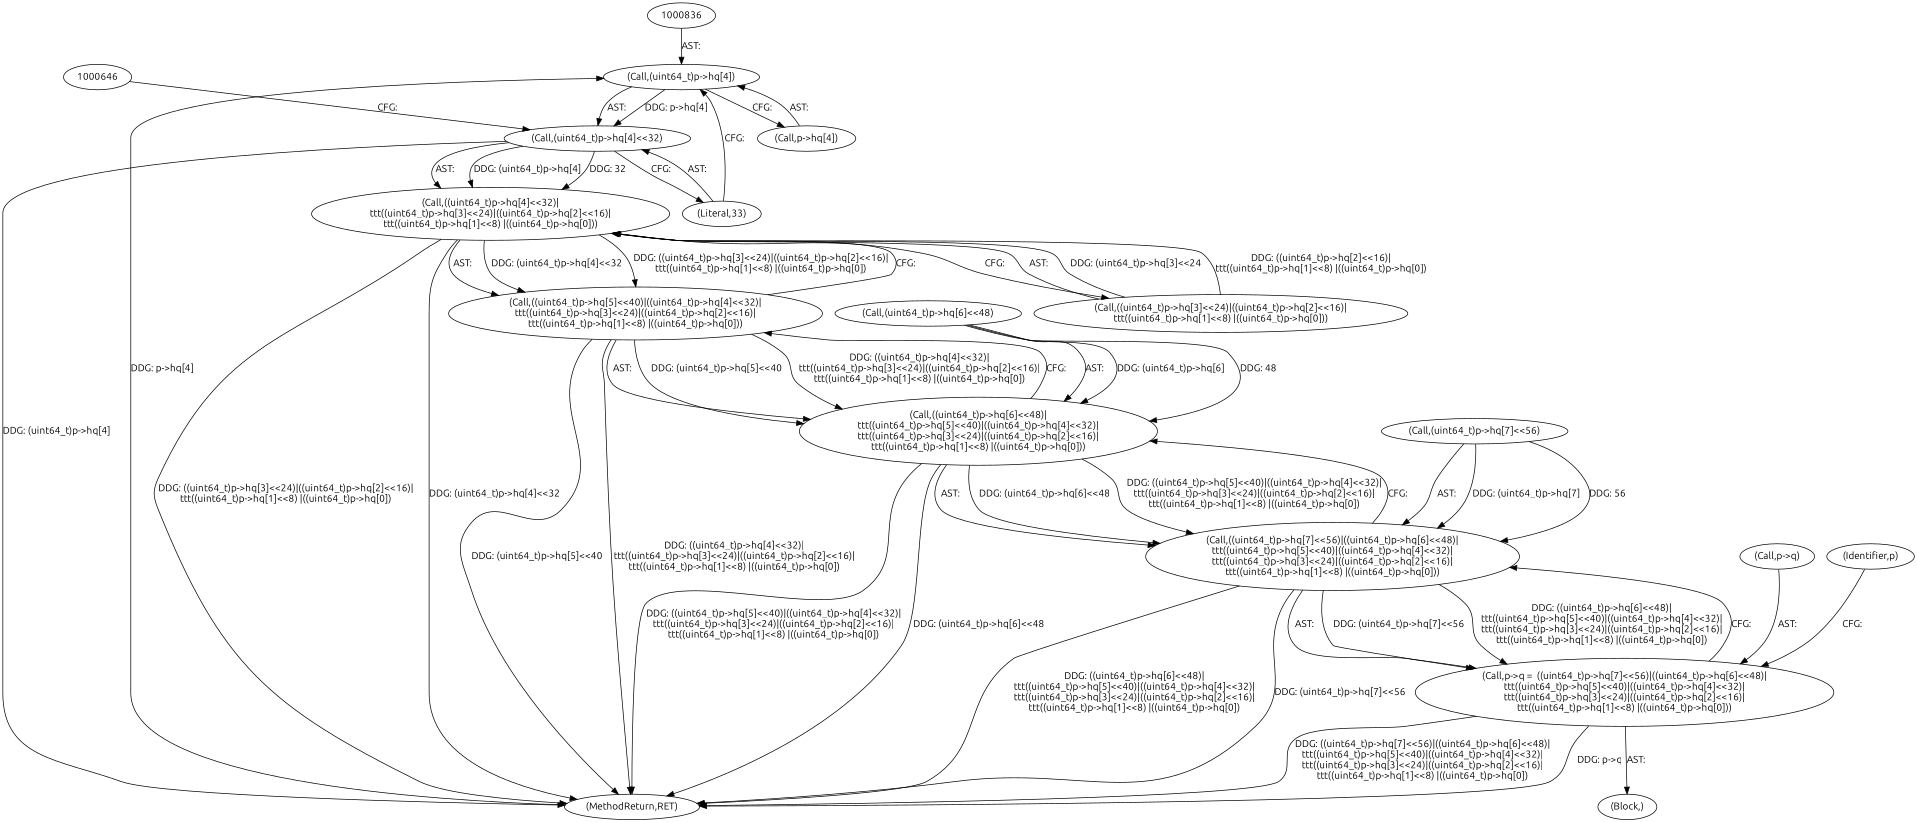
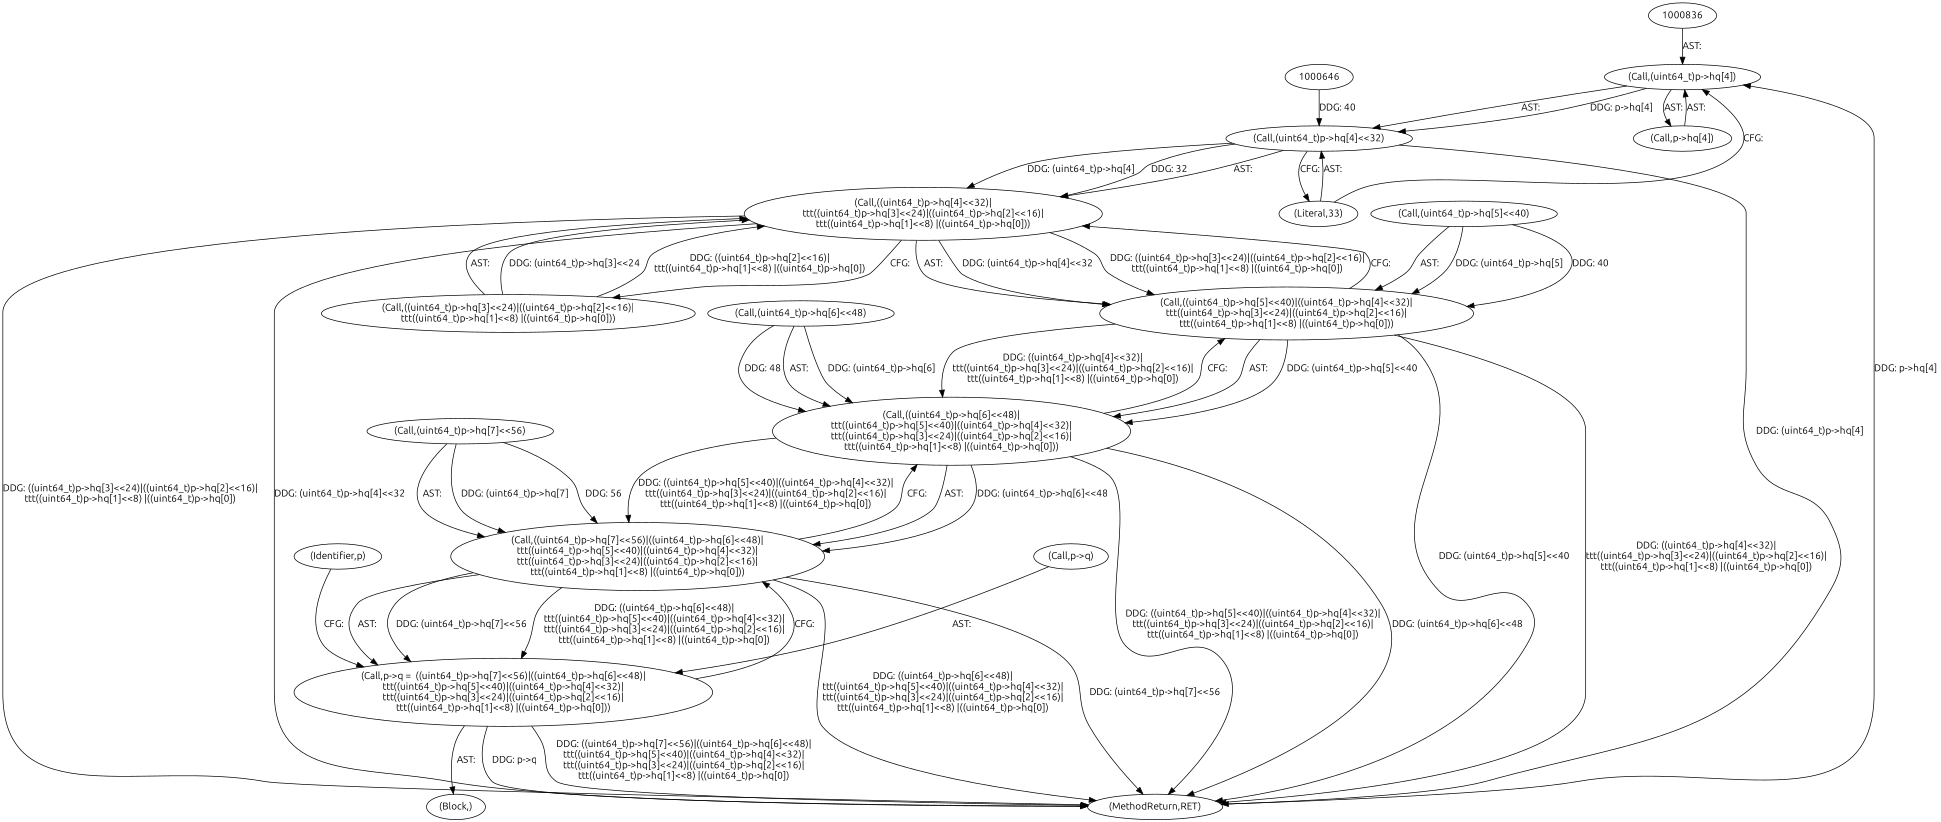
(389, 108) -> (1338, 108)
(763, 108) -> (1675, 108)
none -> (1464, 214)
